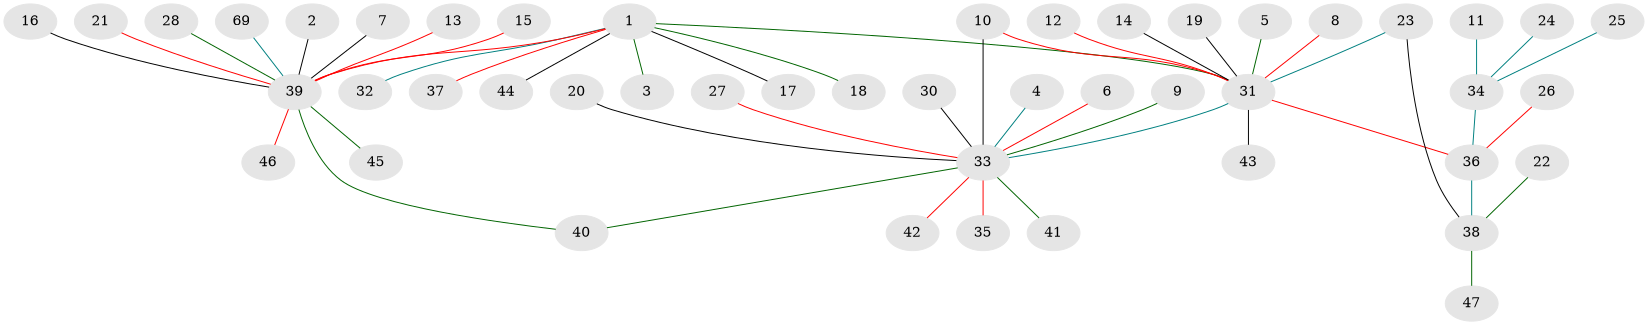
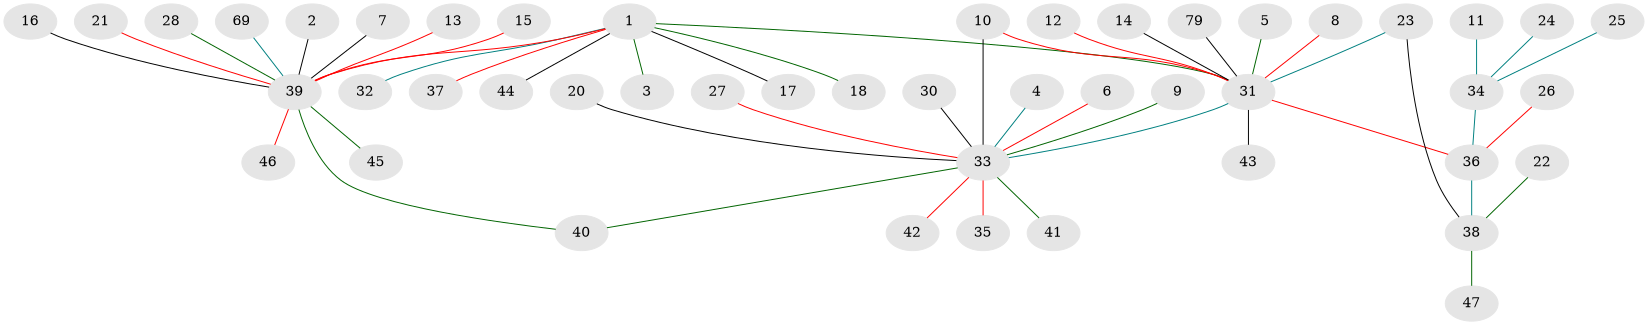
(1195, 22) -> (1195, 22)
